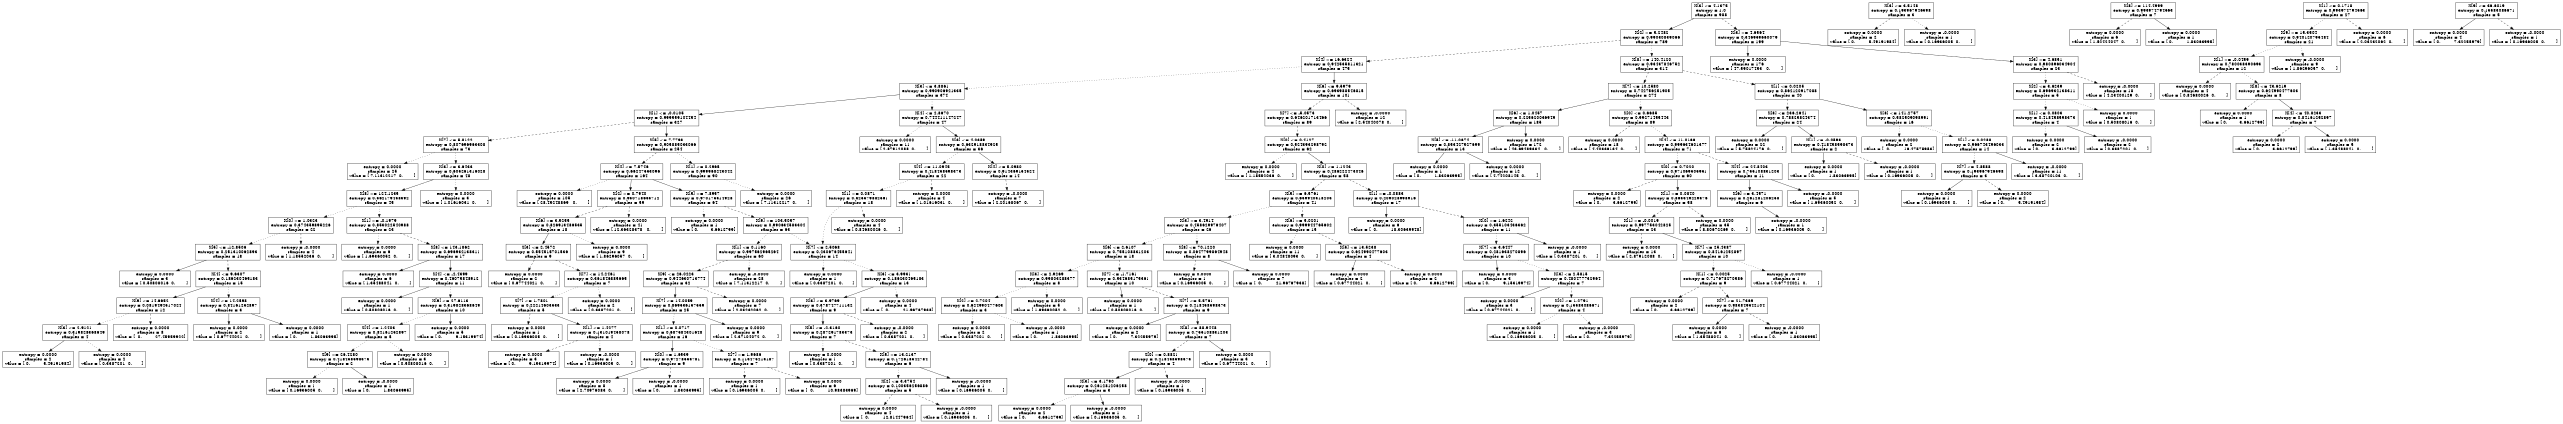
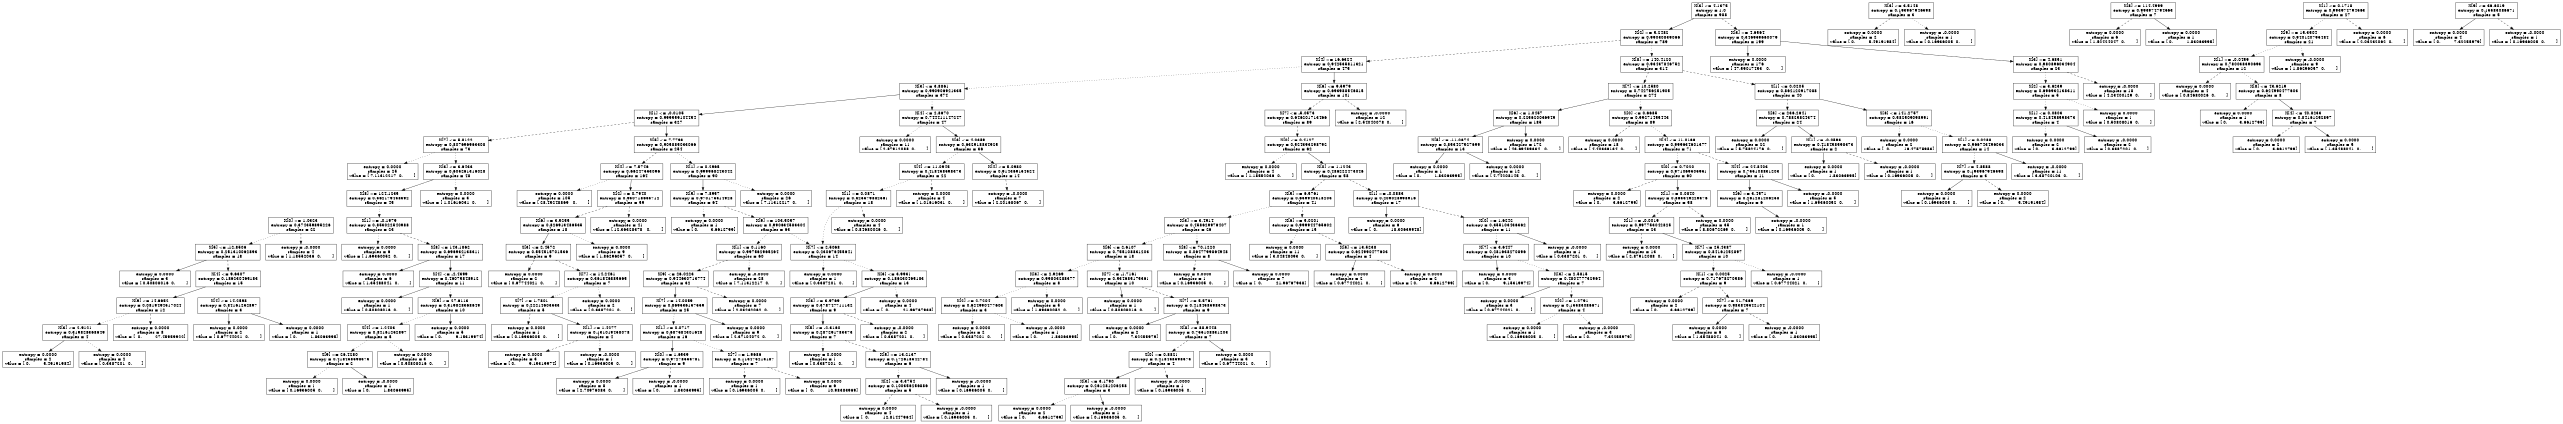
(666, 185) -> (703, 184)
(342, 211) -> none
(229, 291) -> none
